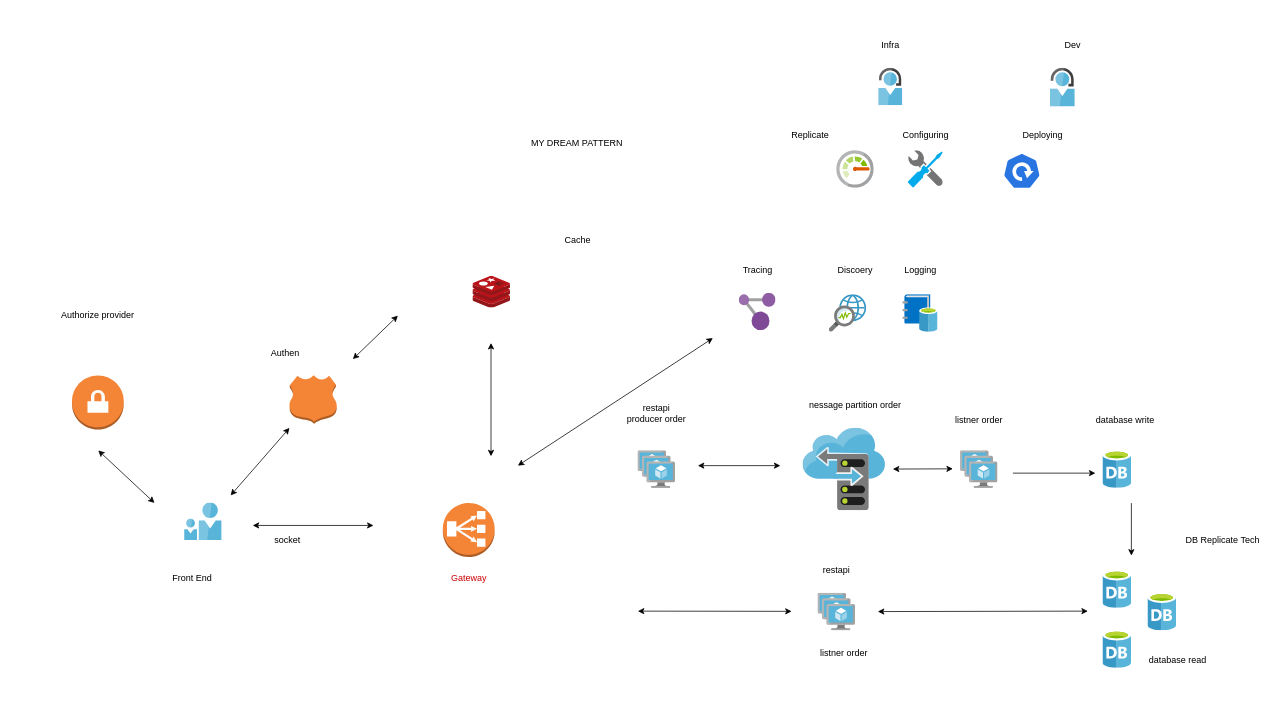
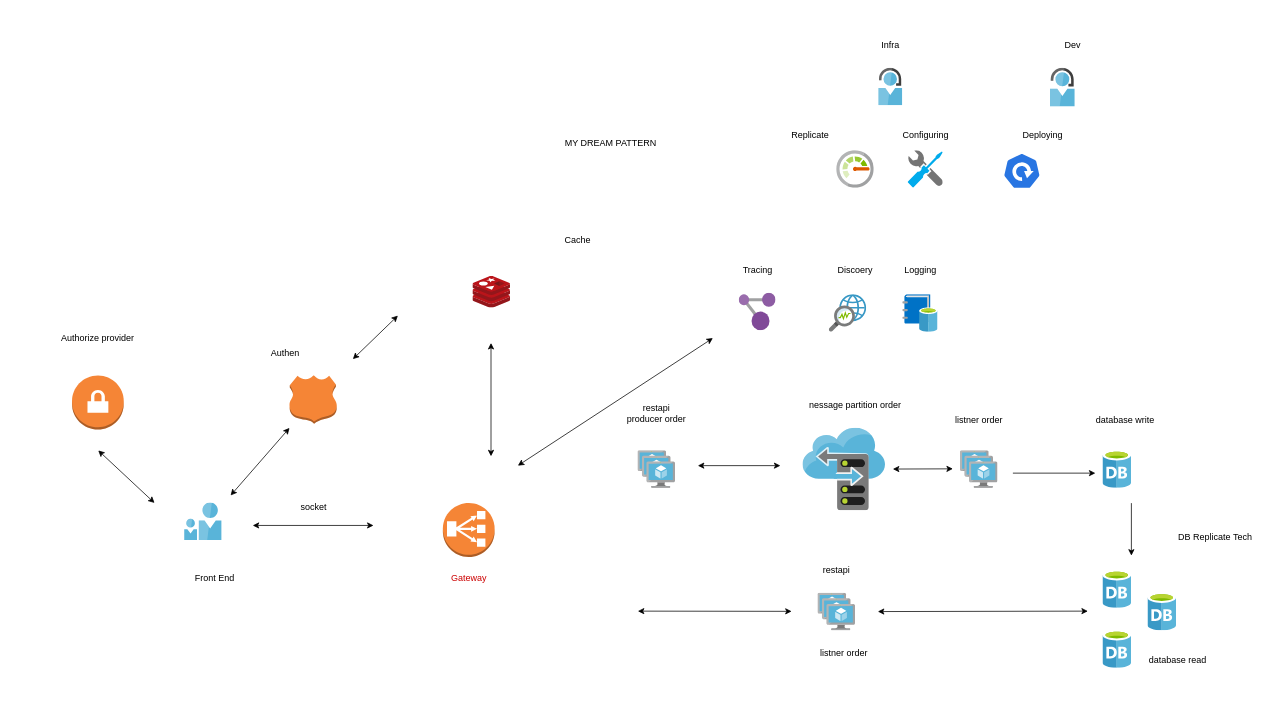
(577, 143) -> (611, 143)
(98, 315) -> (98, 338)
(287, 540) -> (314, 506)
(1223, 540) -> (1215, 537)
(192, 578) -> (215, 578)
